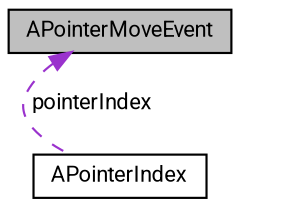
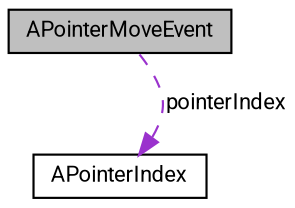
(25, 115) -> (161, 92)
